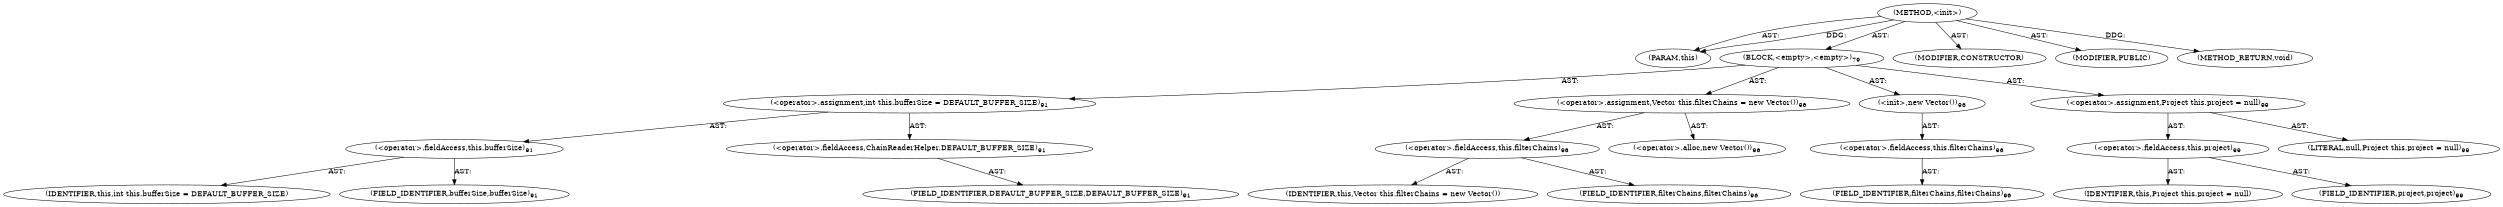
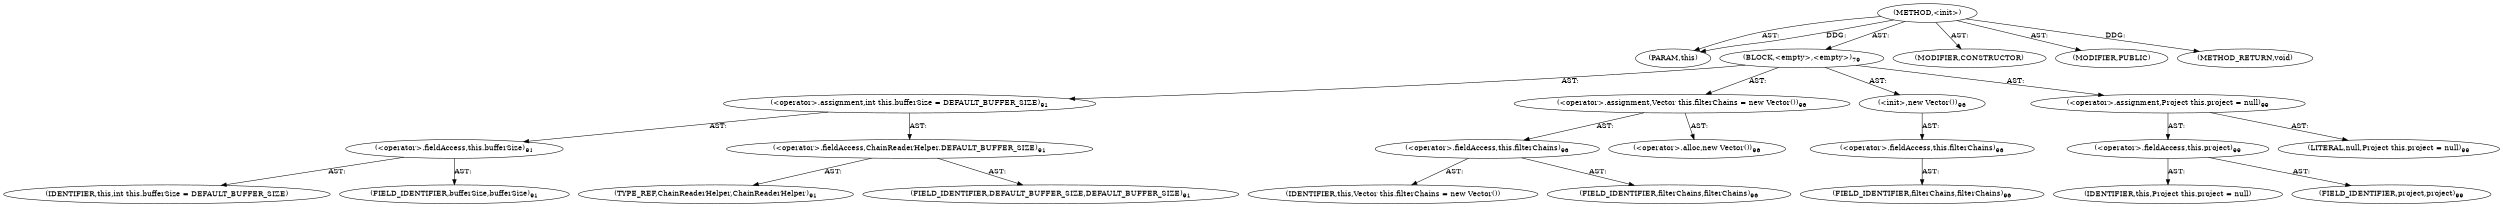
none -> (716, 194)
